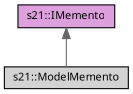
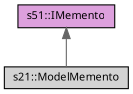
(66, 16) -> (66, 16)
